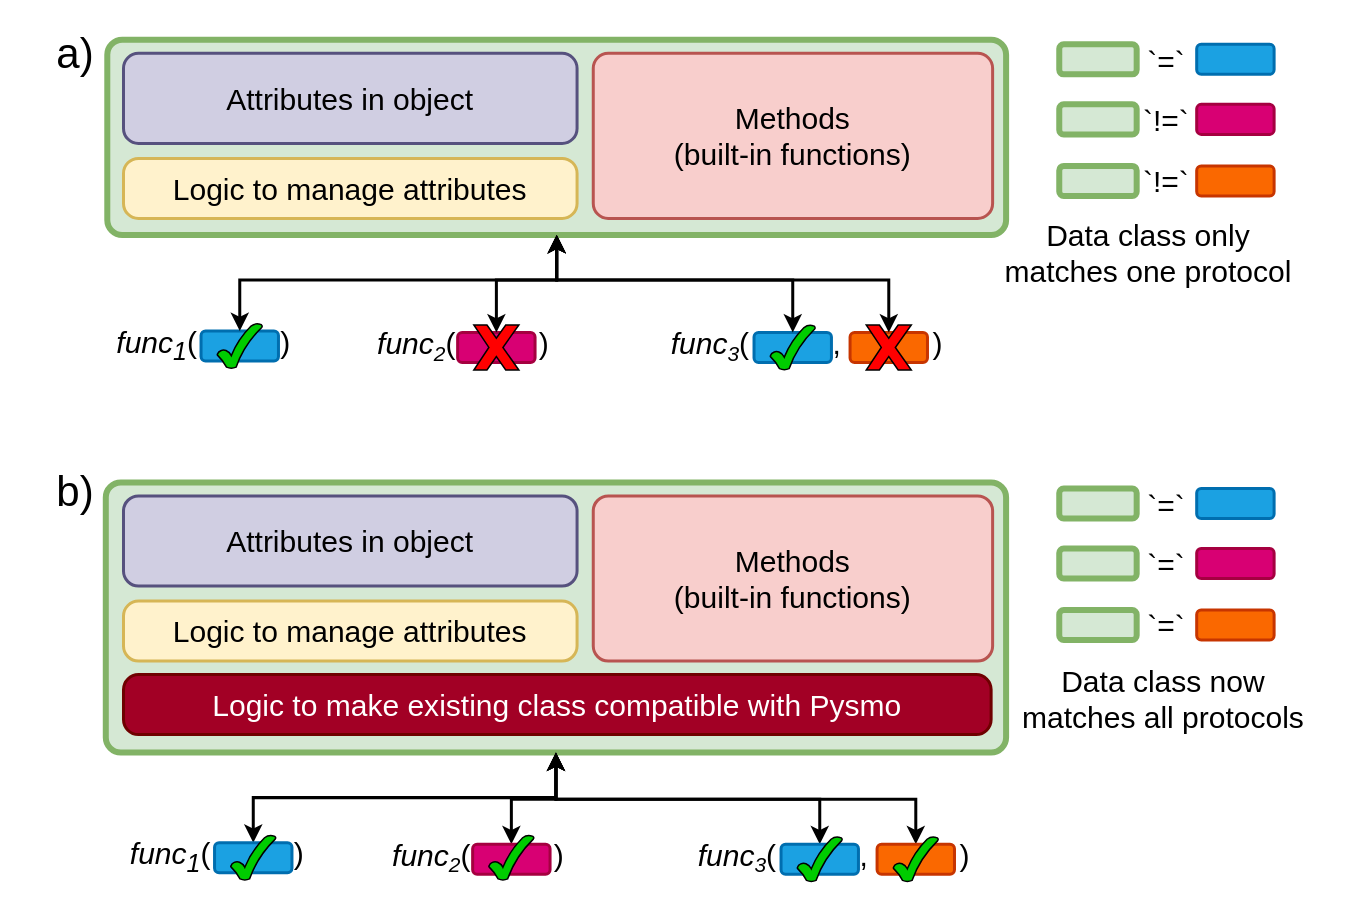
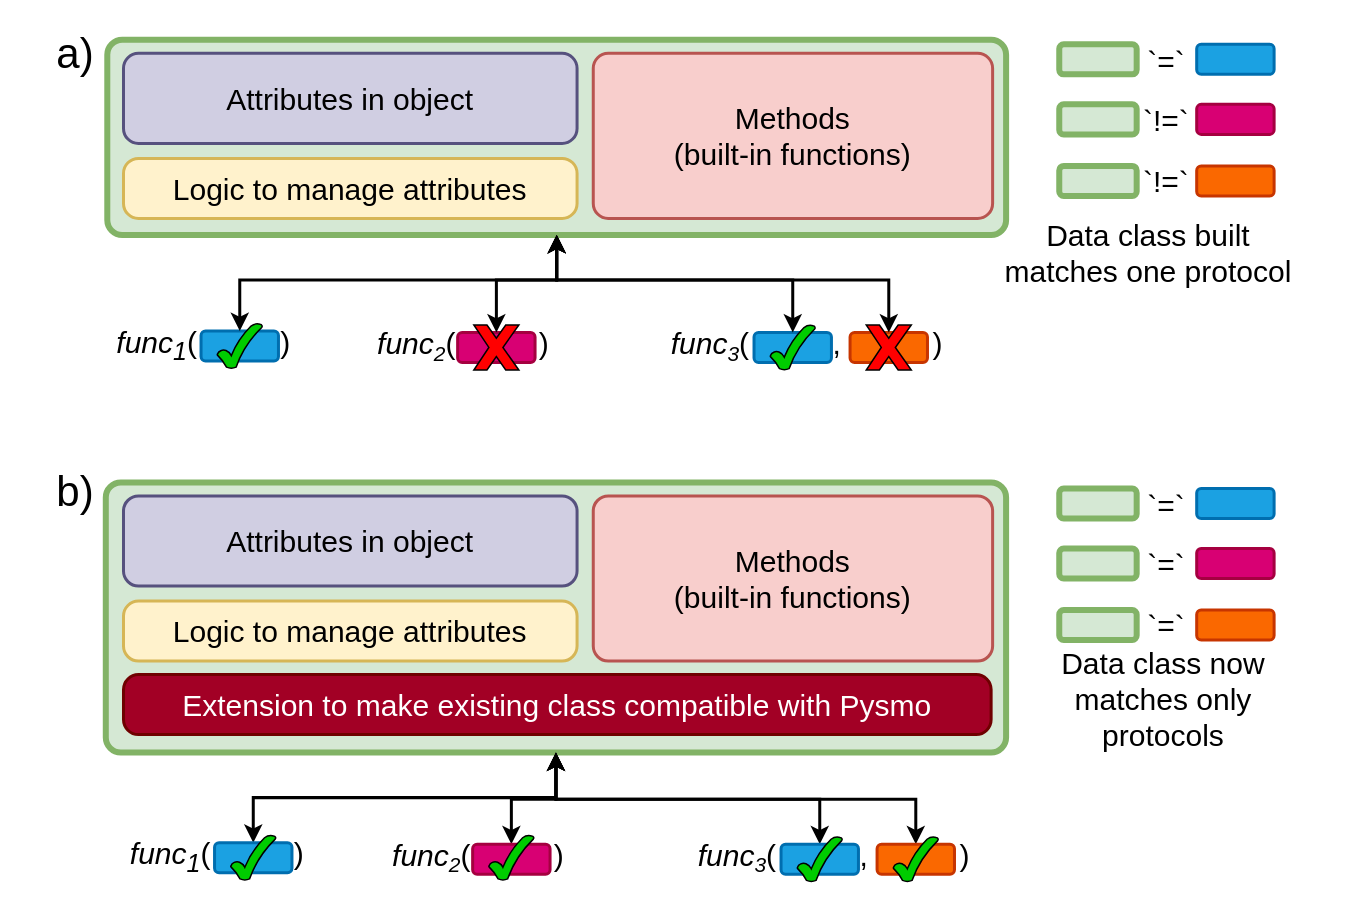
(1148, 253) -> (1148, 253)
(1163, 698) -> (1163, 698)
(557, 704) -> (557, 704)
